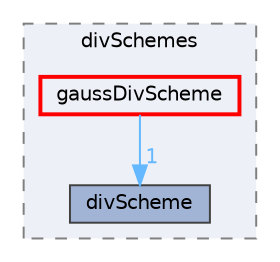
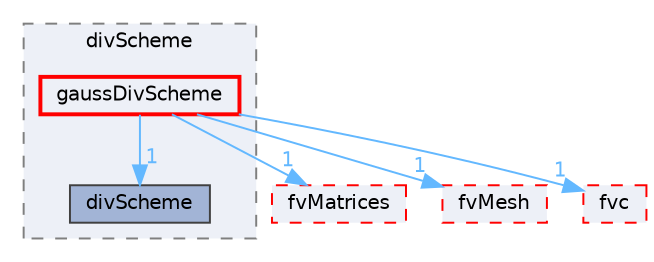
(140, 42) -> (140, 42)
none -> (339, 204)
none -> (495, 204)
none -> (615, 204)
